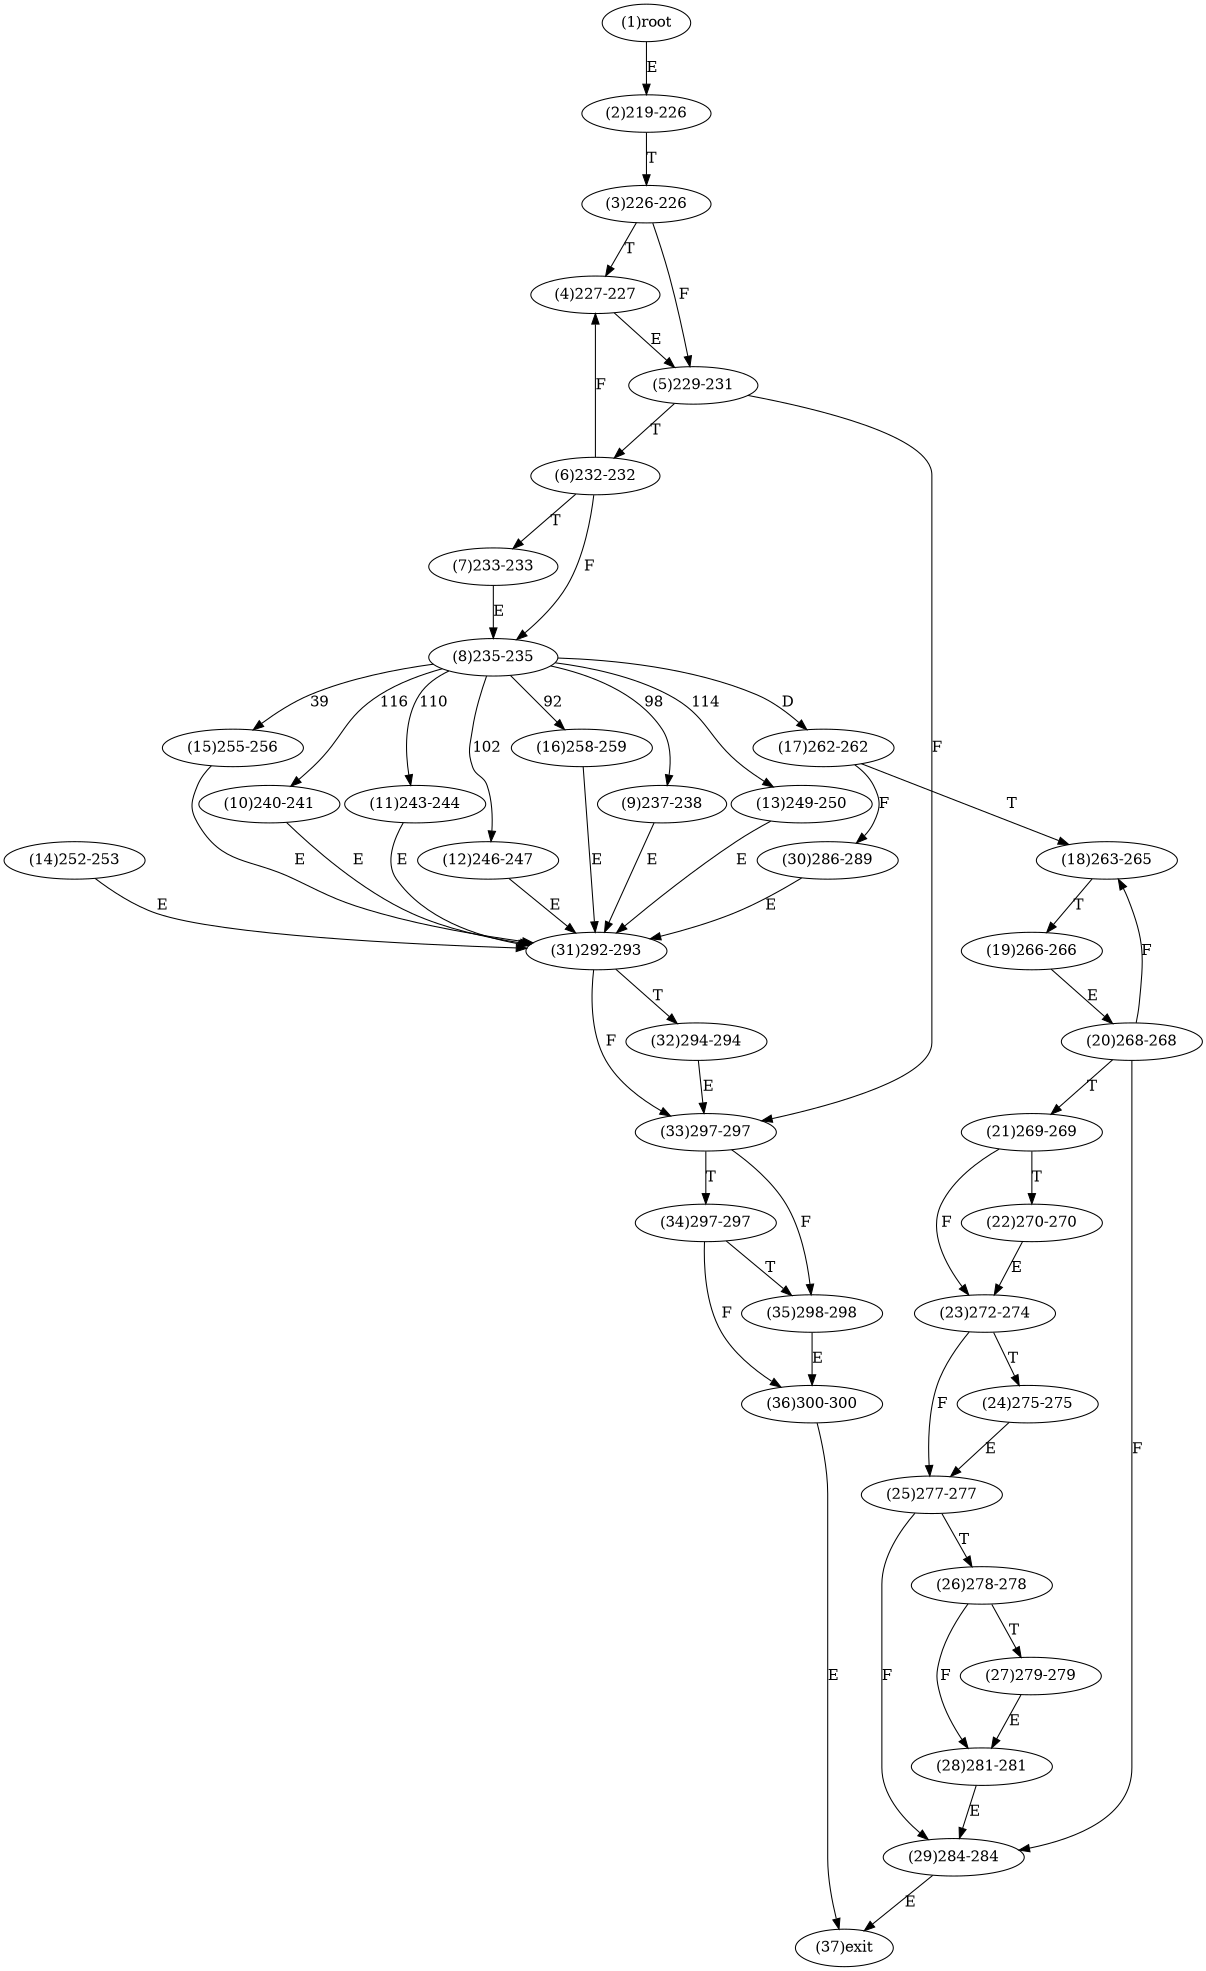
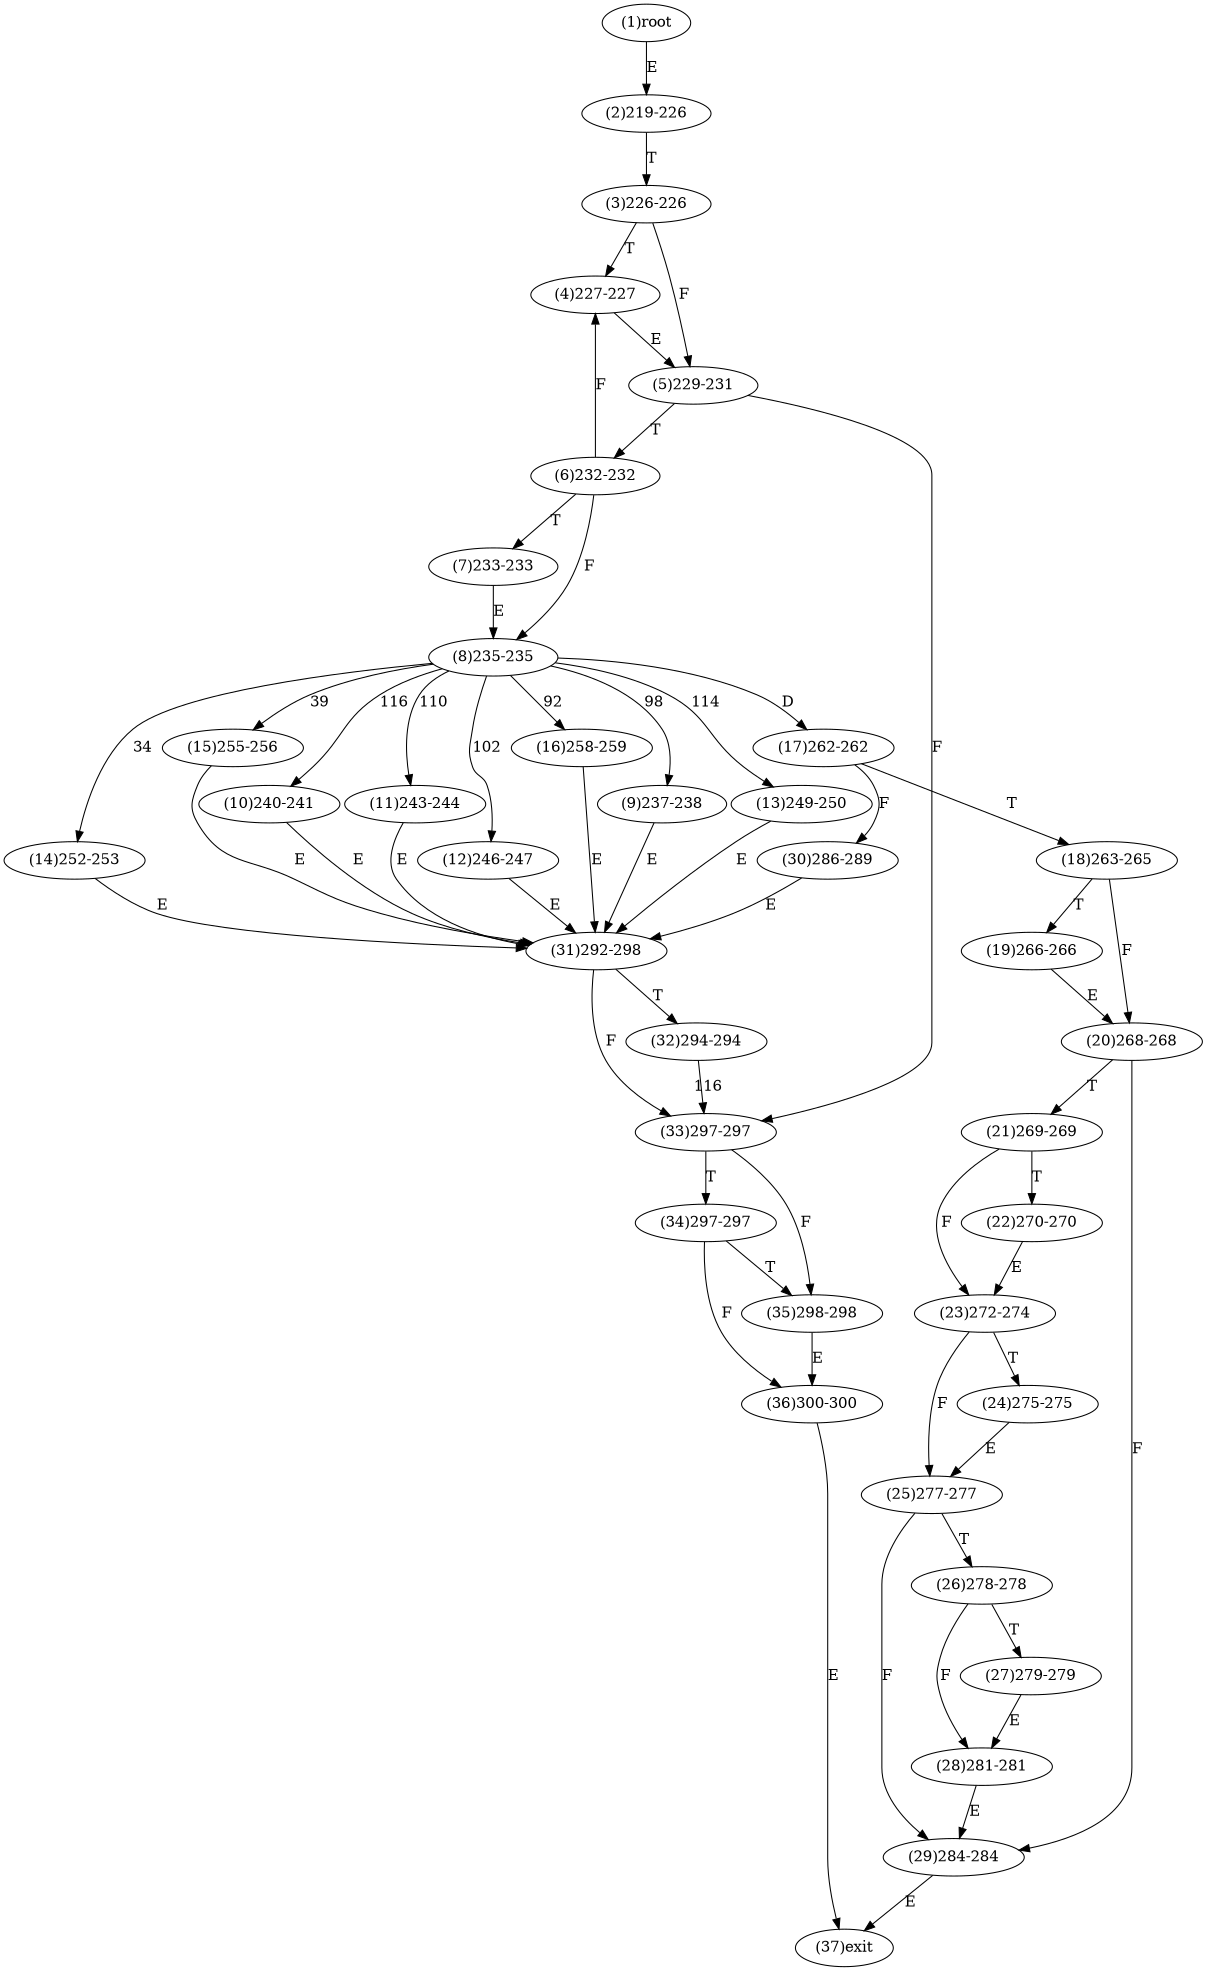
none -> (222, 695)
(596, 951) -> (596, 951)
(1142, 954) -> (1119, 946)
(708, 1087) -> (708, 1087)
